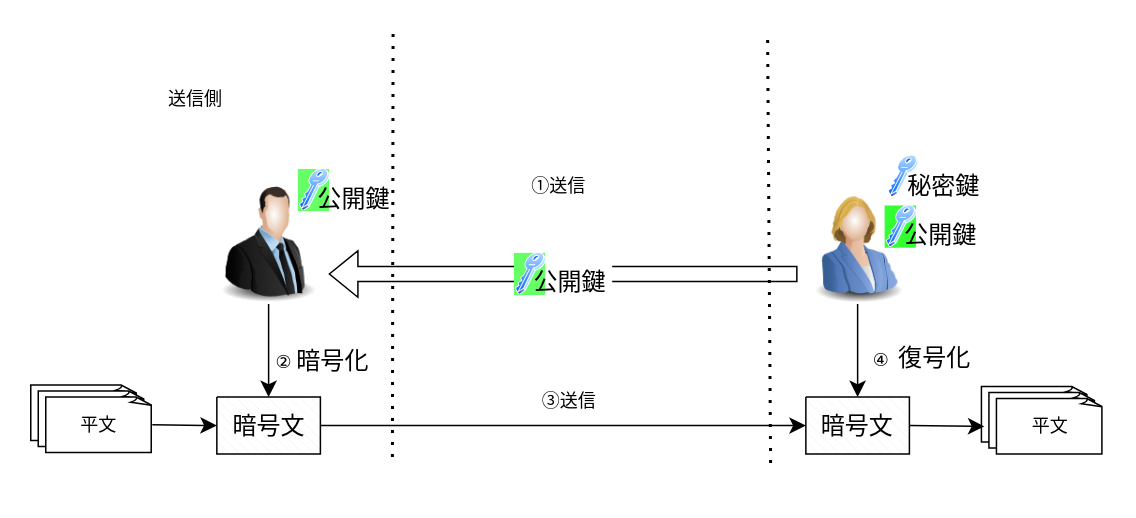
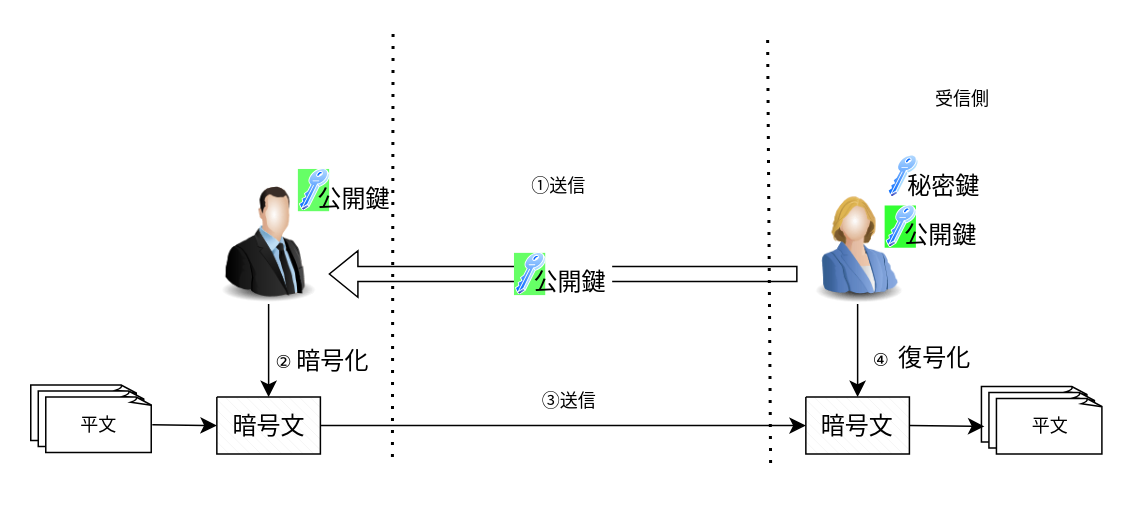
(196, 100) -> none
none -> (962, 100)
